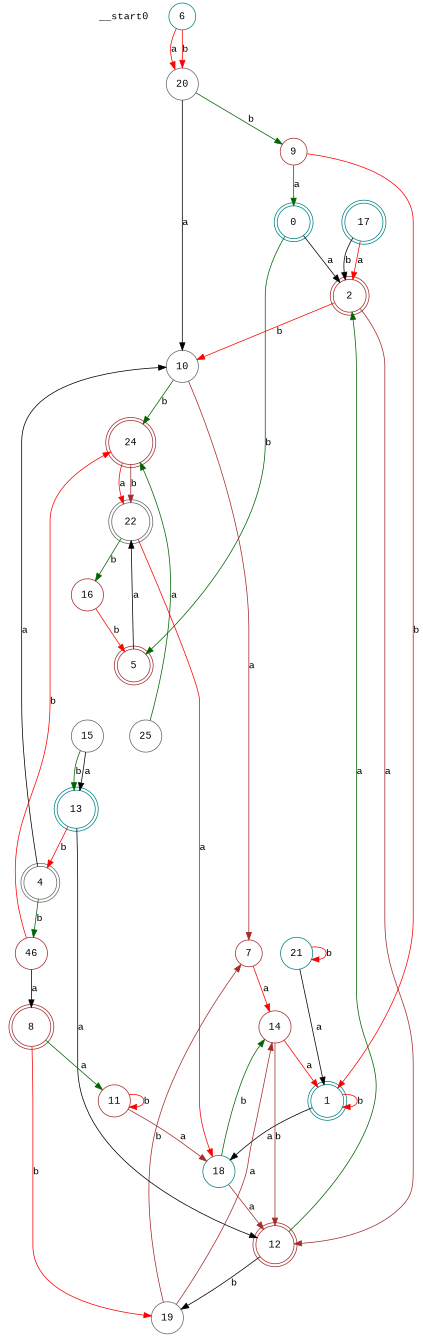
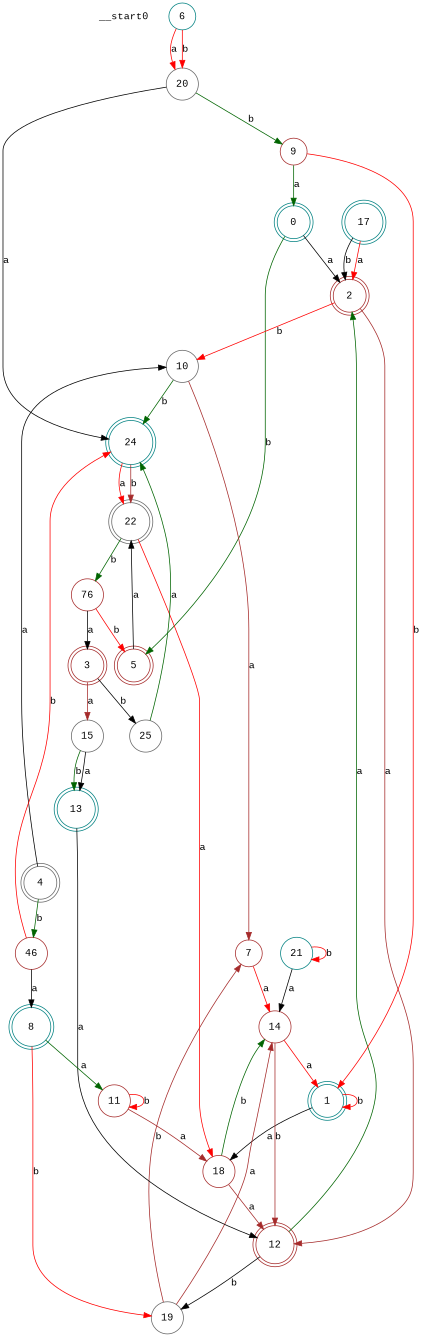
(182, 221) -> (3, 234)
(131, 442) -> (131, 442)
(87, 595) -> (87, 595)
none -> (87, 665)
(59, 844) -> none
(311, 1023) -> (287, 987)
(31, 1027) -> (31, 1027)
(219, 1171) -> (219, 1171)
